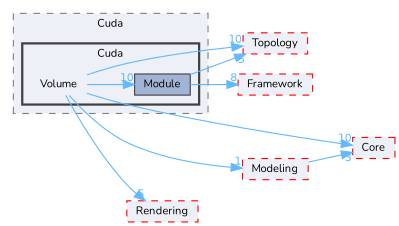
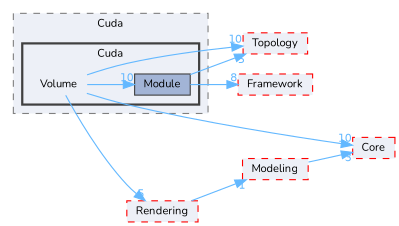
(142, 149) -> (214, 192)
